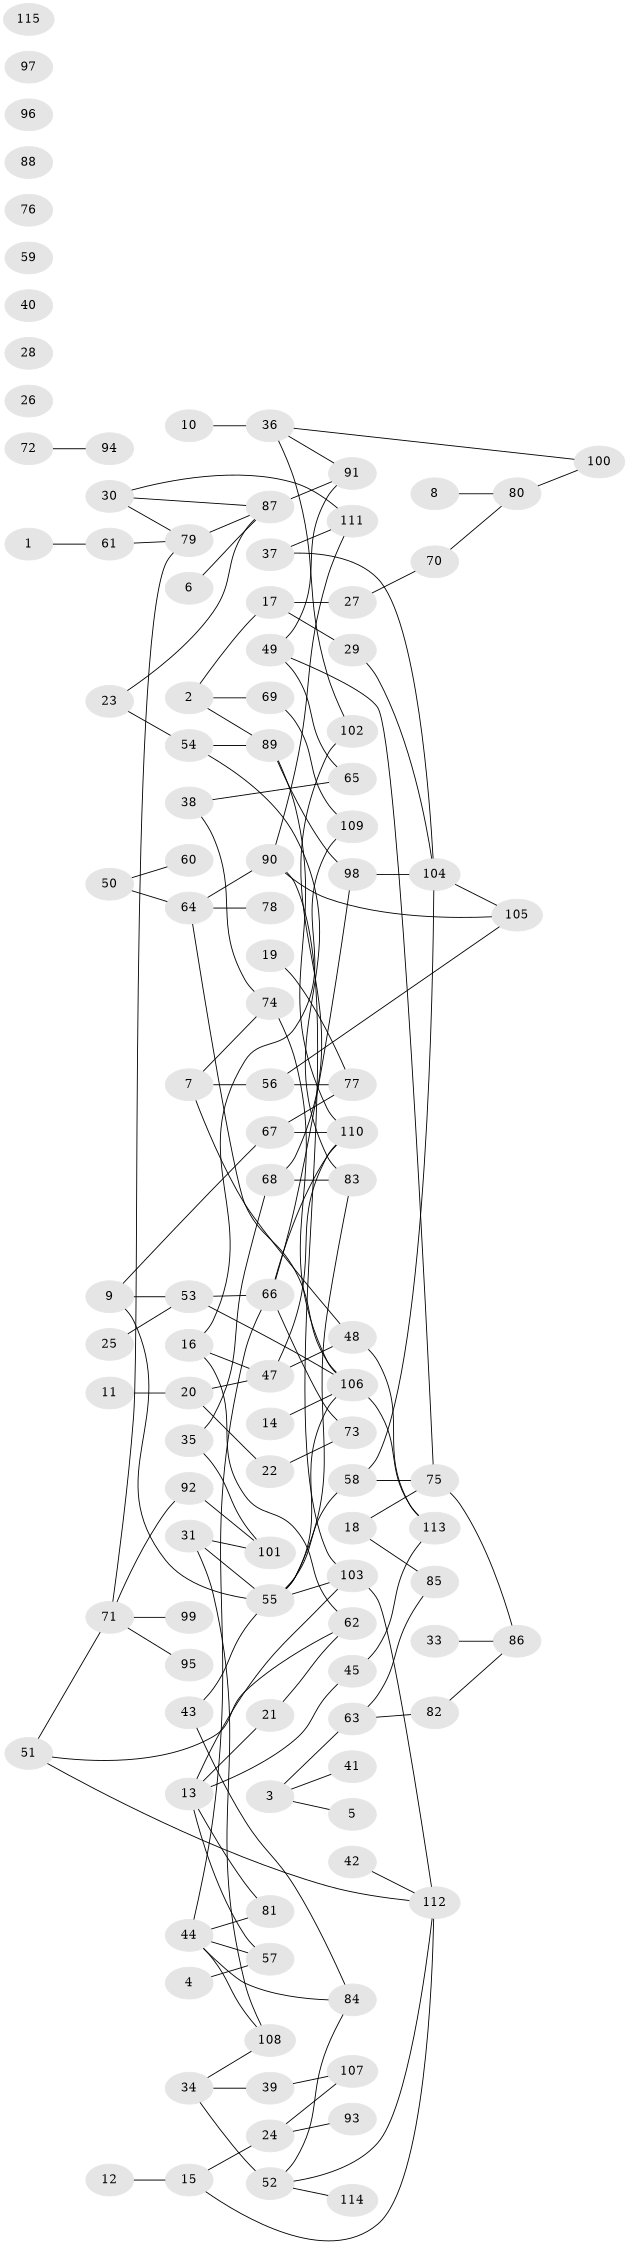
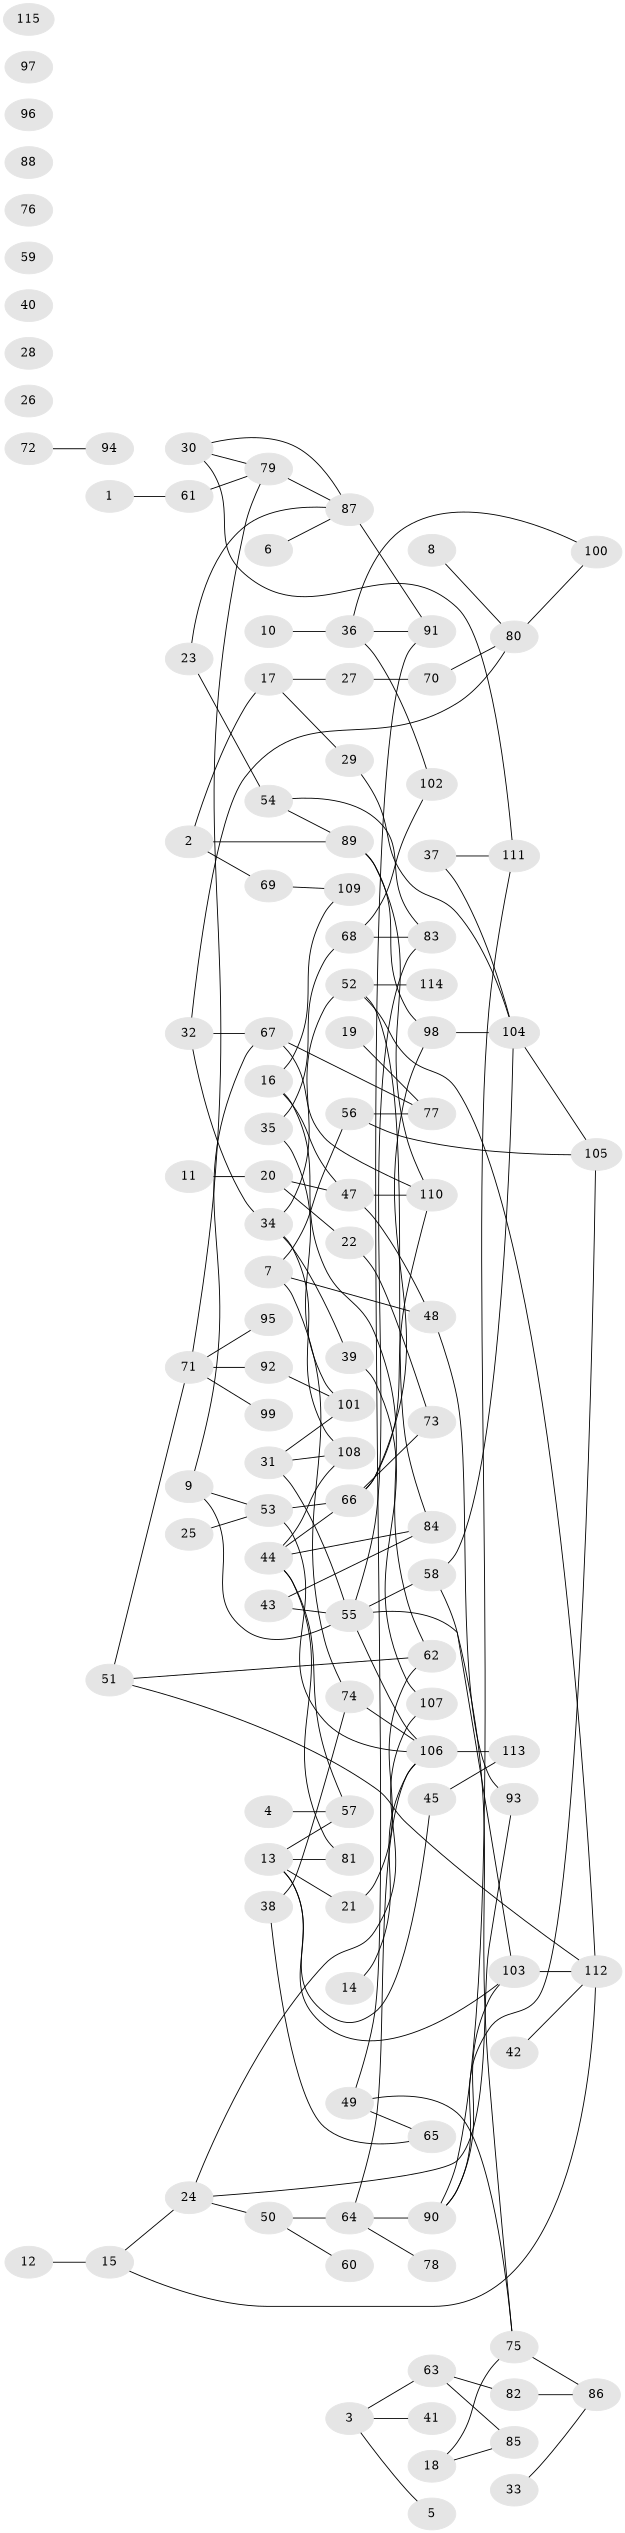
none -> (189, 1034)
(394, 1428) -> (465, 1561)
none -> (229, 2208)
